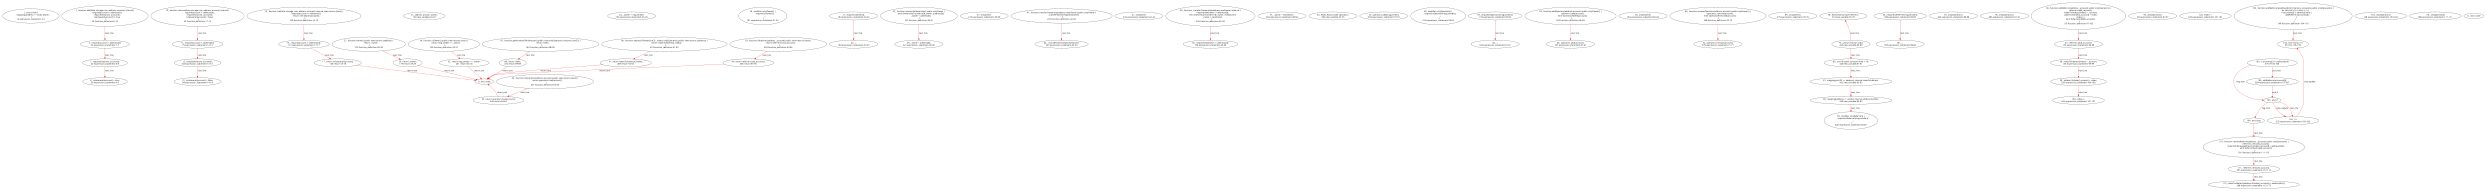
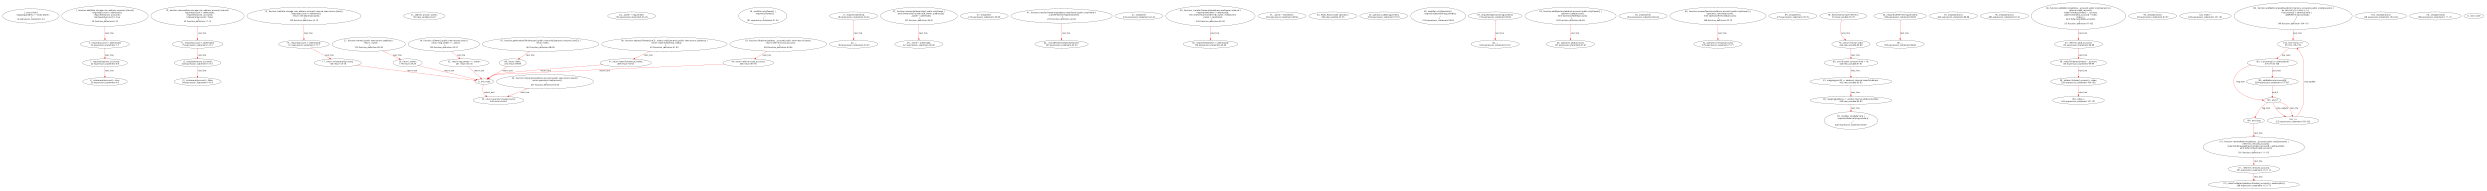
(1849, 30) -> (1840, 30)
none -> (2283, 53)
(494, 90) -> (483, 90)
